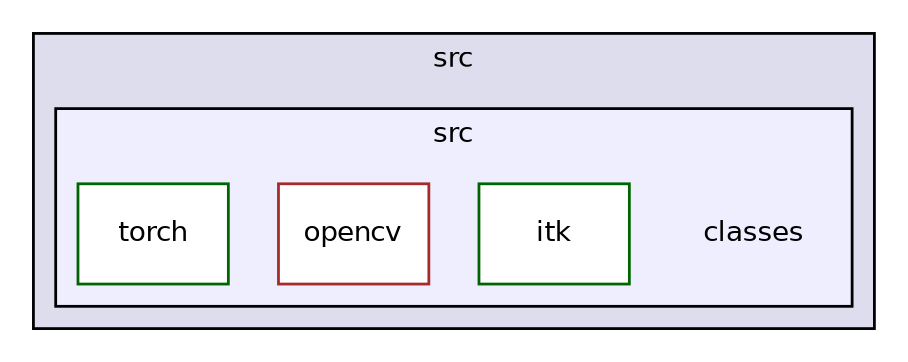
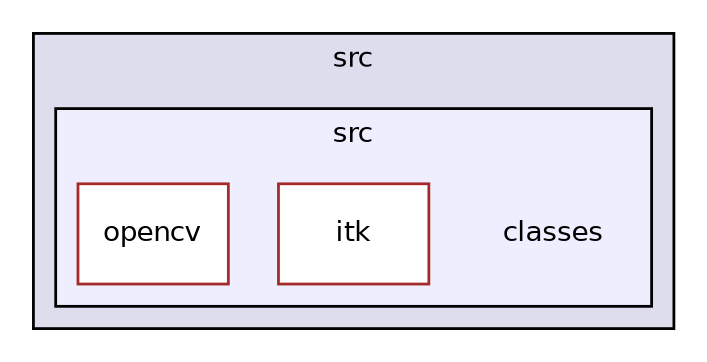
(153, 234) -> none
(554, 234) -> (354, 234)
